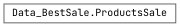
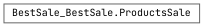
(90, 13) -> (102, 13)
